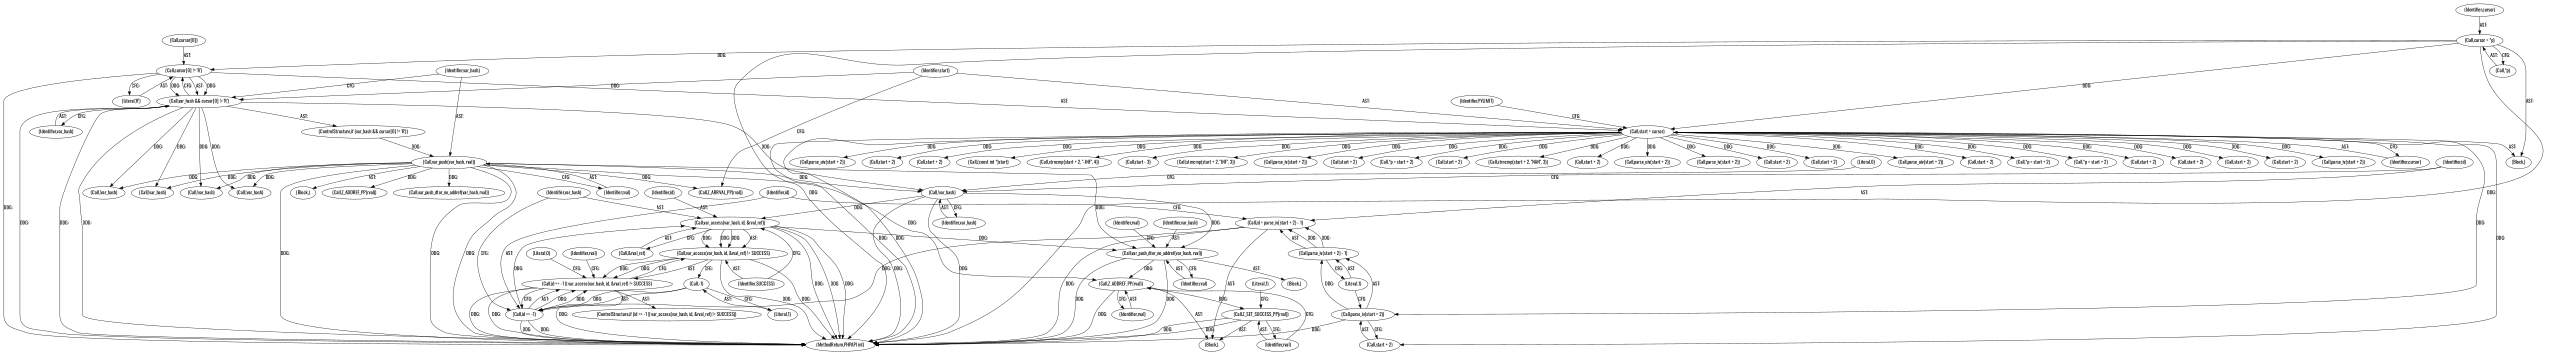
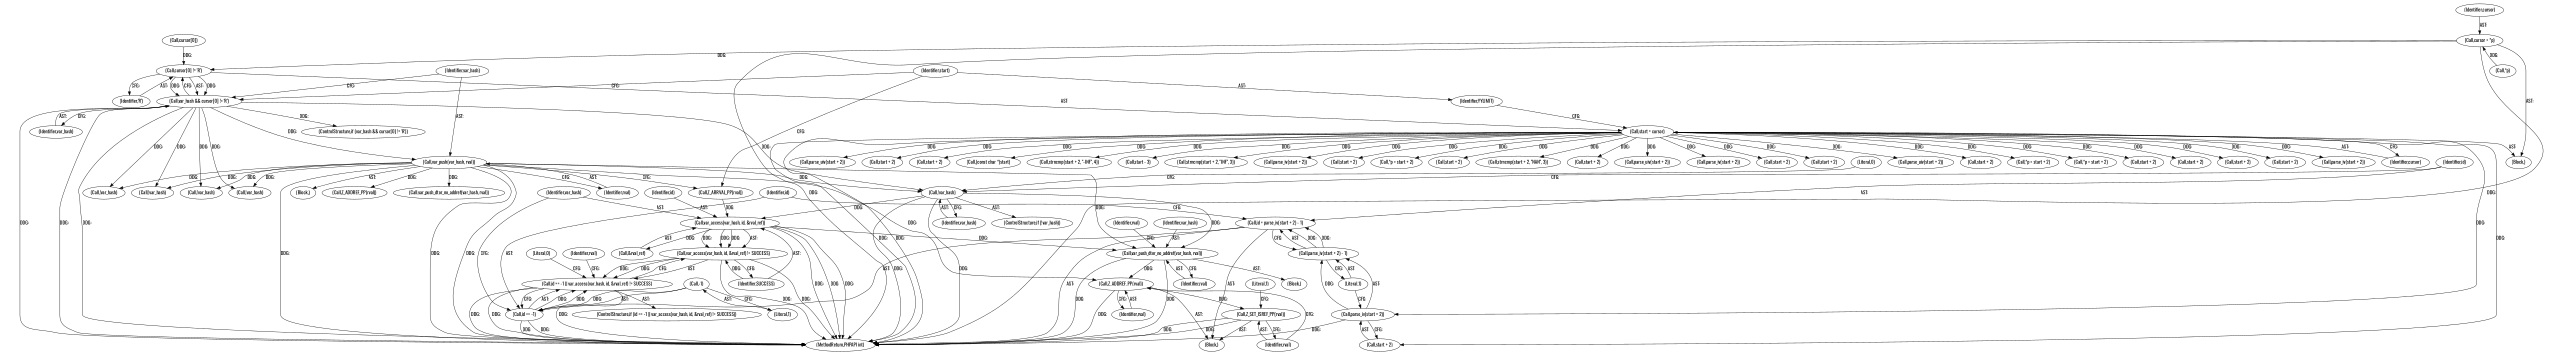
(2500, 52) -> none
(188, 56) -> (188, 56)
(2495, 56) -> (2495, 56)
(616, 86) -> (616, 86)
(2067, 86) -> none
(1288, 101) -> (1203, 86)
(131, 102) -> (131, 102)
(305, 117) -> (305, 117)
(405, 147) -> (309, 143)
(988, 162) -> (988, 162)
(647, 178) -> (647, 178)
none -> (1032, 223)
(569, 236) -> (725, 206)
(691, 239) -> (691, 239)
none -> (1278, 244)
(797, 254) -> (797, 254)
(705, 266) -> (743, 267)
(737, 269) -> (737, 269)
(887, 269) -> (887, 269)
(1071, 284) -> (1071, 284)
(1261, 315) -> (1261, 315)
(212, 341) -> none
